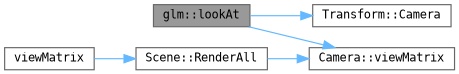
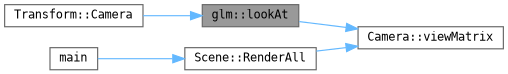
(275, 16) -> (167, 16)
(49, 59) -> (74, 59)
